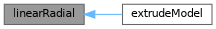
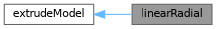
(109, 14) -> (118, 14)
